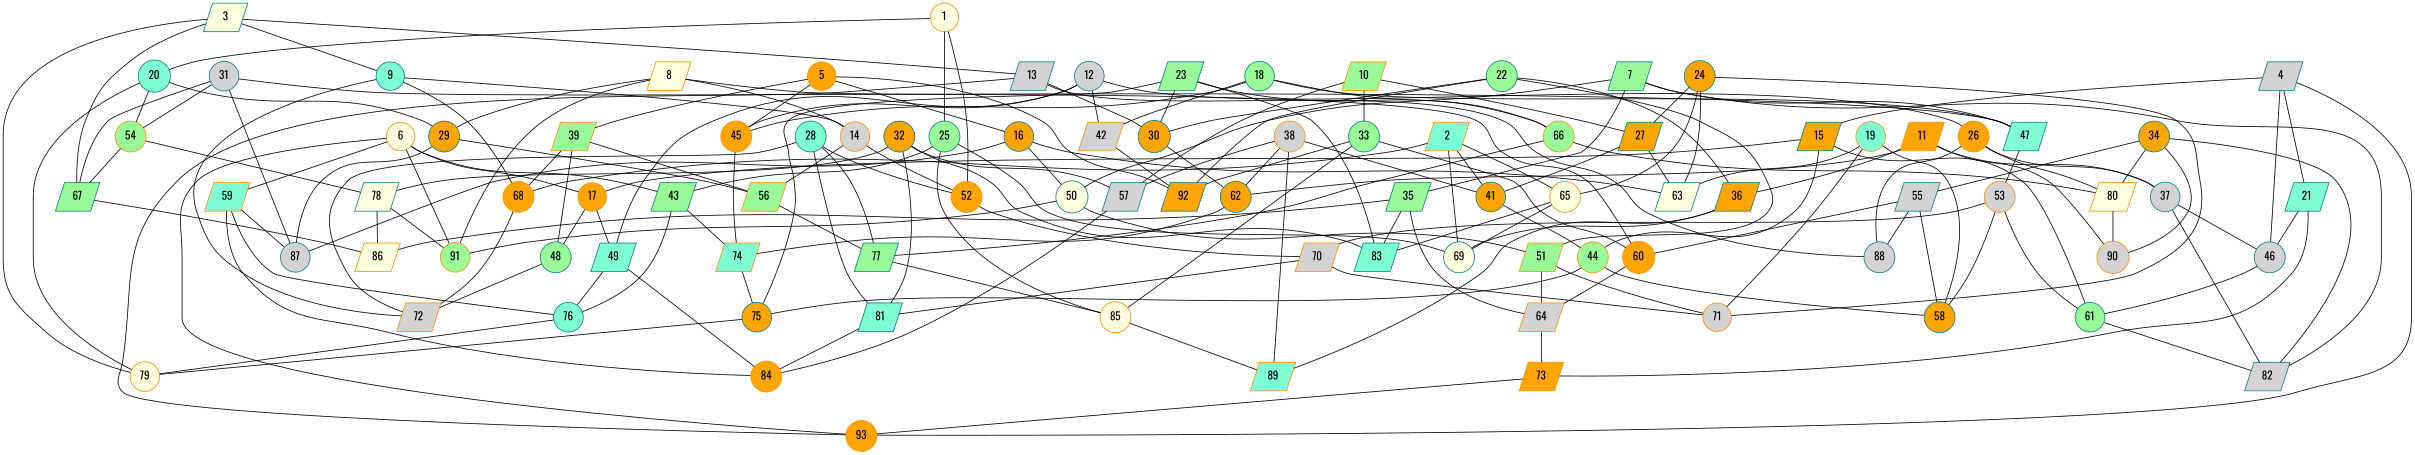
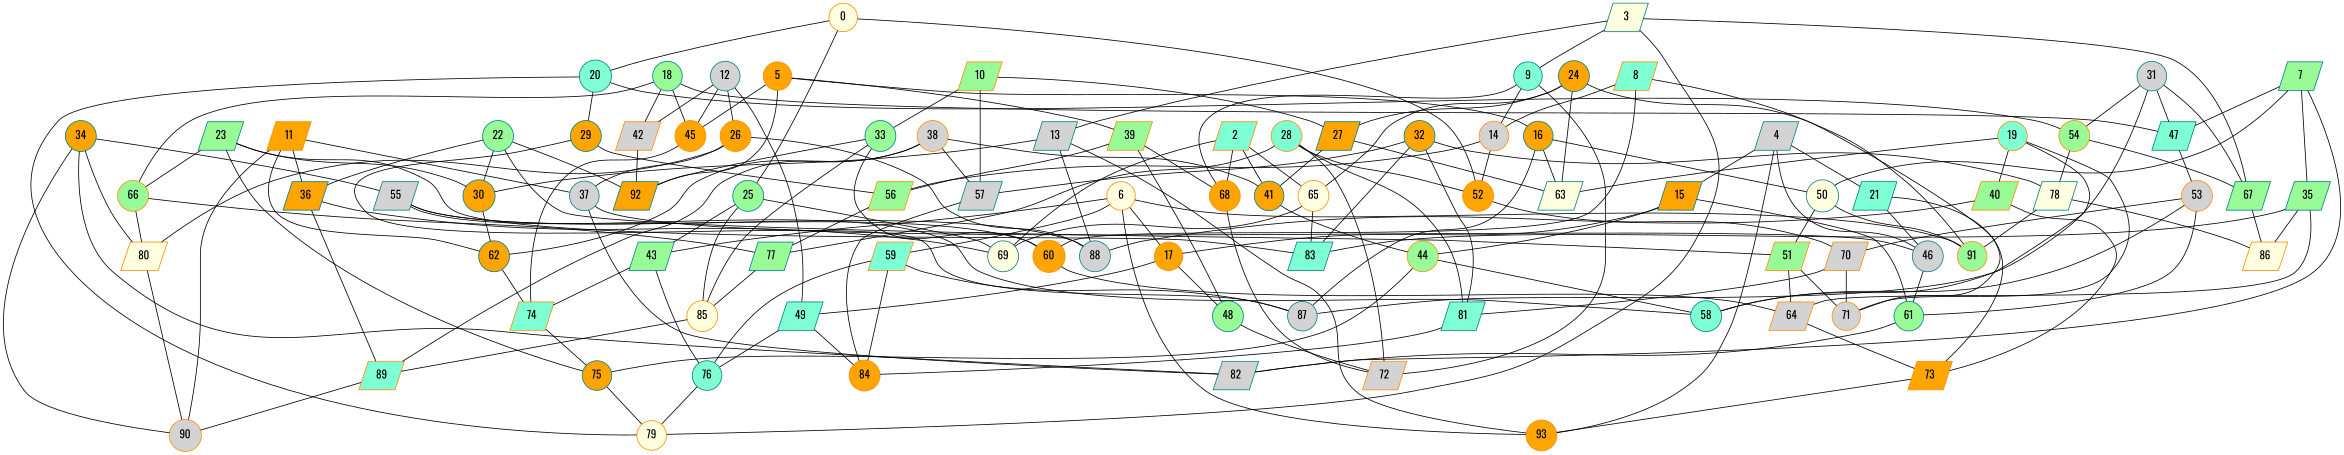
(944, 17) -> (843, 17)
(669, 76) -> (1636, 76)
(518, 105) -> none
(811, 137) -> (1287, 136)
none -> (1995, 196)
(1940, 317) -> (1706, 316)
none -> (281, 406)
